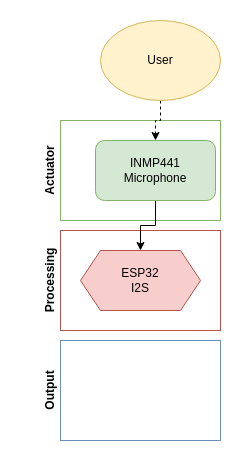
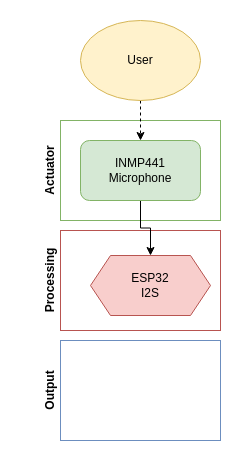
(161, 61) -> (141, 61)
(156, 171) -> (141, 171)
(141, 281) -> (151, 286)
